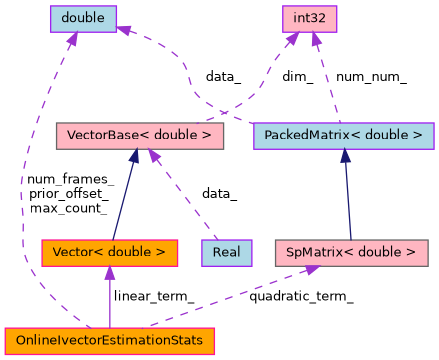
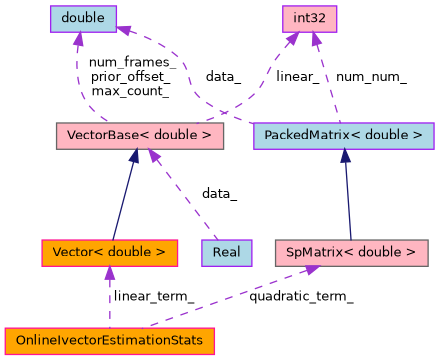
(297, 78) -> (297, 78)
(21, 195) -> (81, 91)
(110, 304) -> (110, 304)
